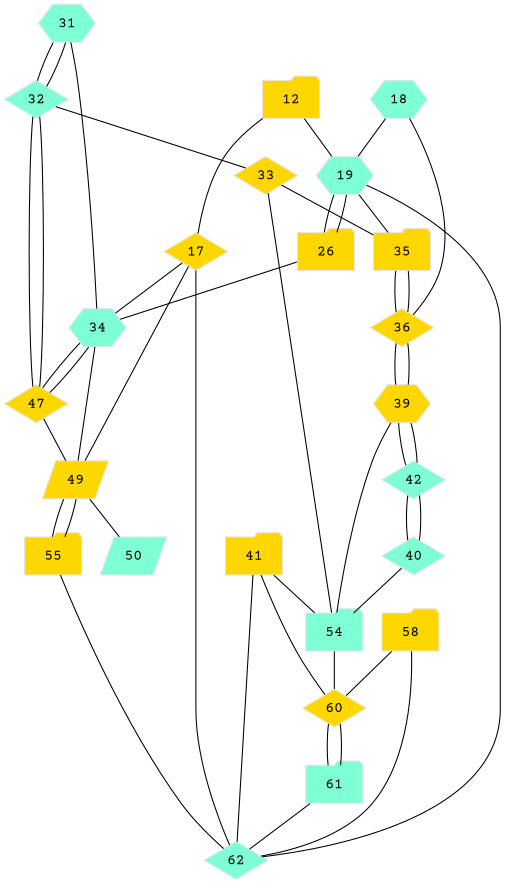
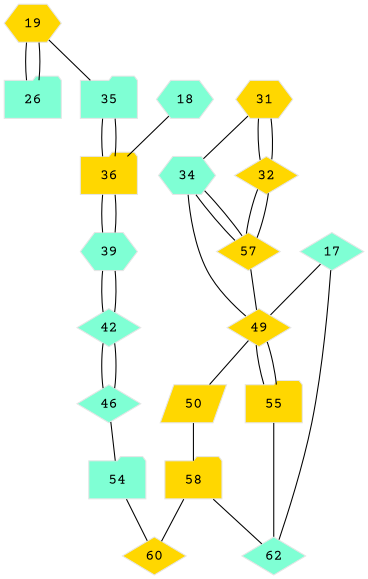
(67, 23) -> (264, 99)
(36, 99) -> (266, 175)
(291, 99) -> none
(372, 138) -> none
(266, 175) -> none
(345, 175) -> (33, 23)
(196, 252) -> (332, 252)
(326, 252) -> (33, 99)
(402, 252) -> (109, 99)
(149, 288) -> none
(209, 291) -> none
(402, 328) -> (109, 175)
(36, 404) -> (248, 252)
(402, 404) -> (109, 252)
none -> (193, 442)
(75, 480) -> (259, 328)
(356, 515) -> none
(134, 556) -> (193, 404)
(254, 556) -> none
(414, 556) -> (109, 404)
(500, 567) -> none
(334, 784) -> none
